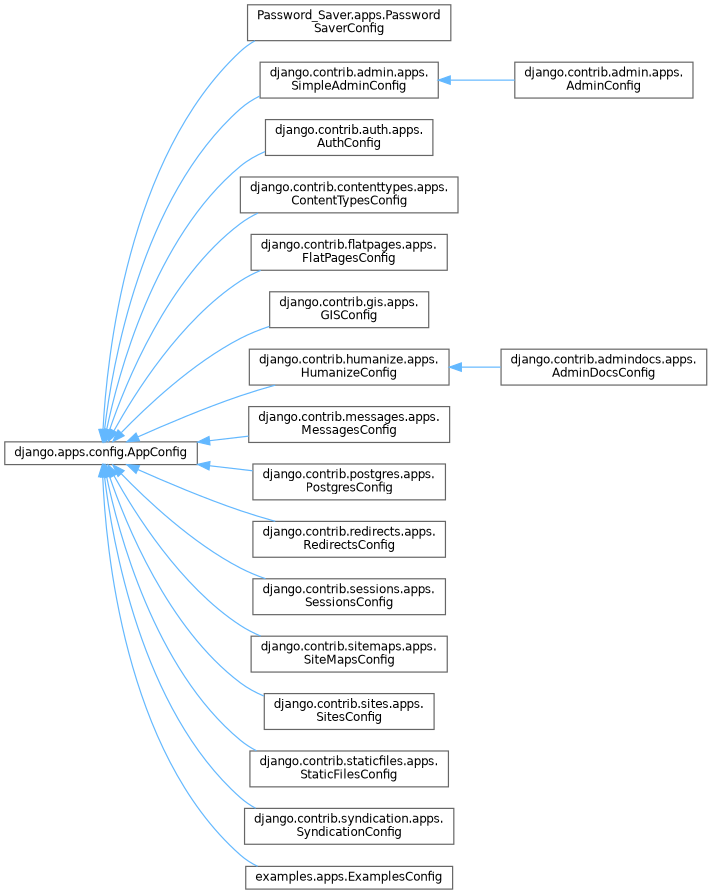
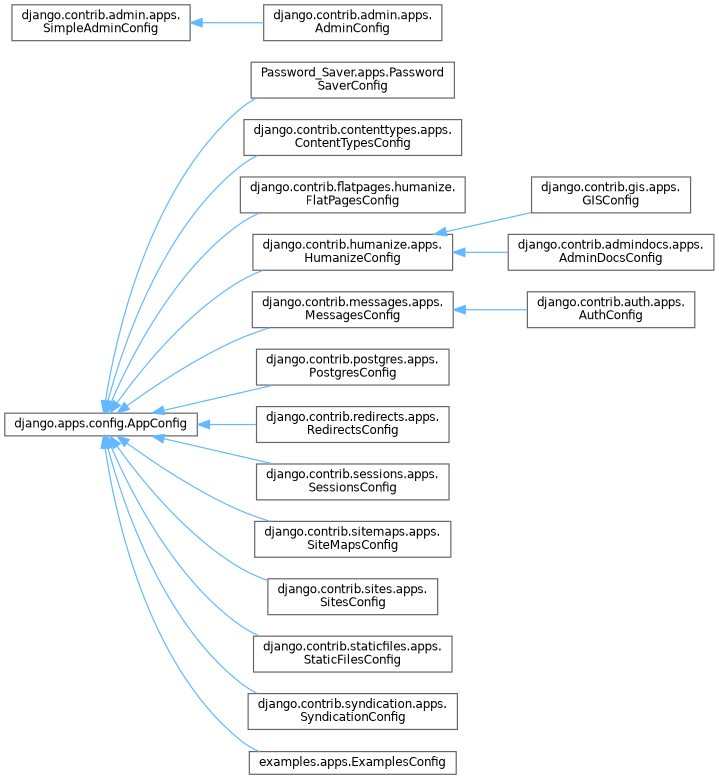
(150, 246) -> none
(349, 252) -> (353, 195)
(159, 274) -> (496, 310)
(190, 371) -> (489, 222)
